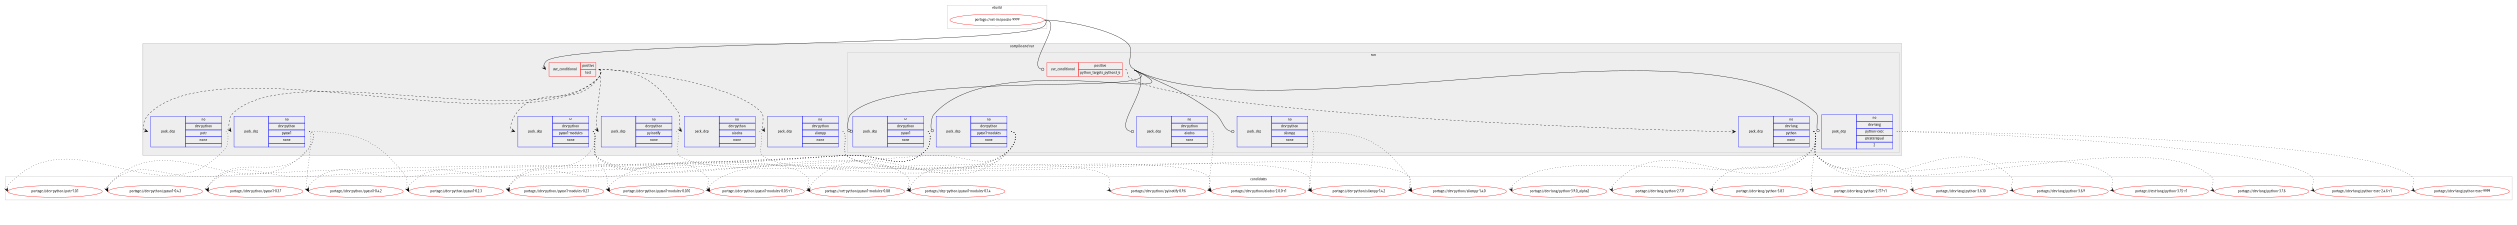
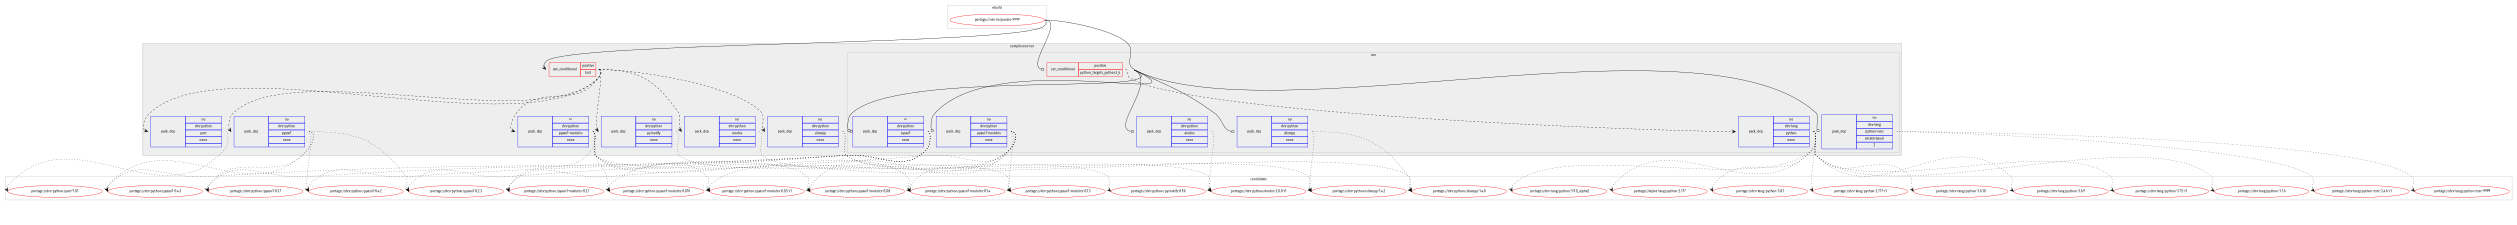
(857, 191) -> (857, 191)
(958, 191) -> (958, 191)
none -> (1058, 191)
(1660, 191) -> (1660, 191)
(2161, 191) -> (2161, 191)
